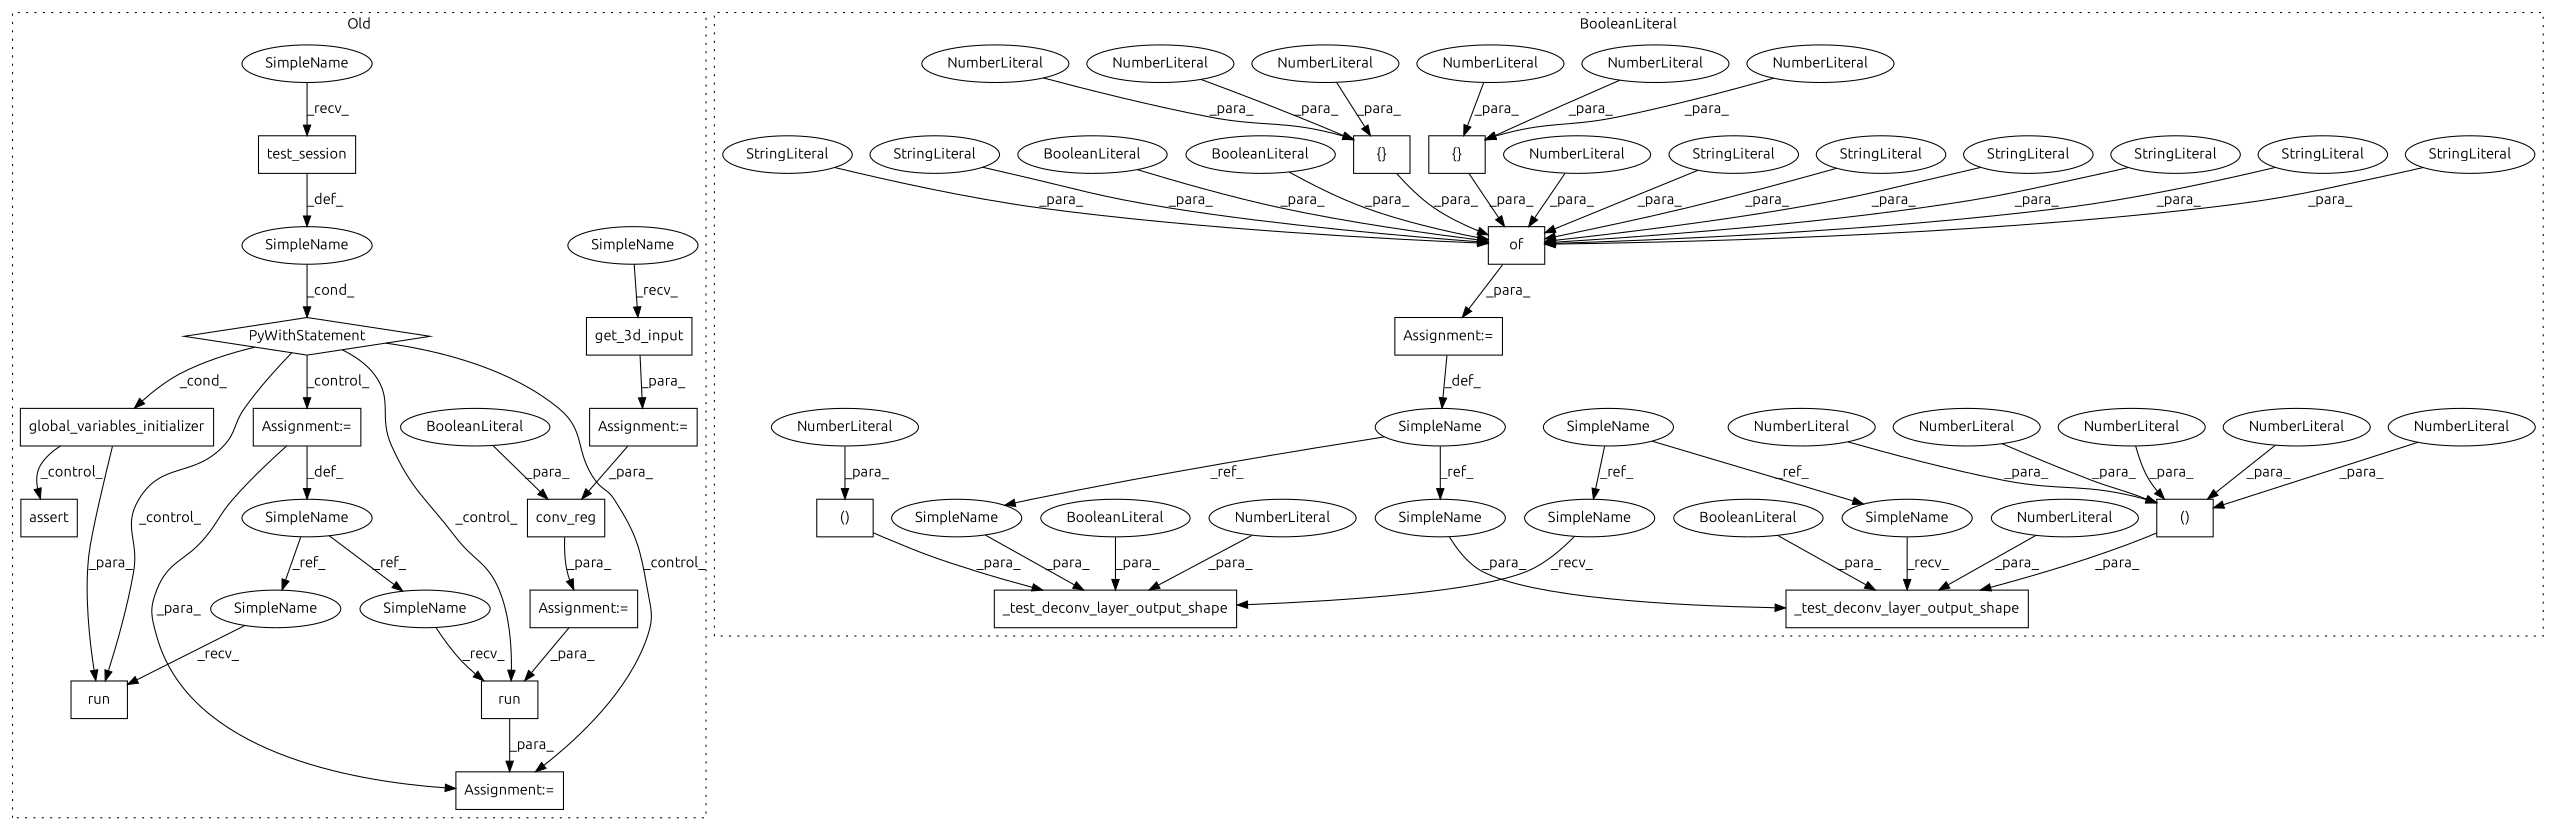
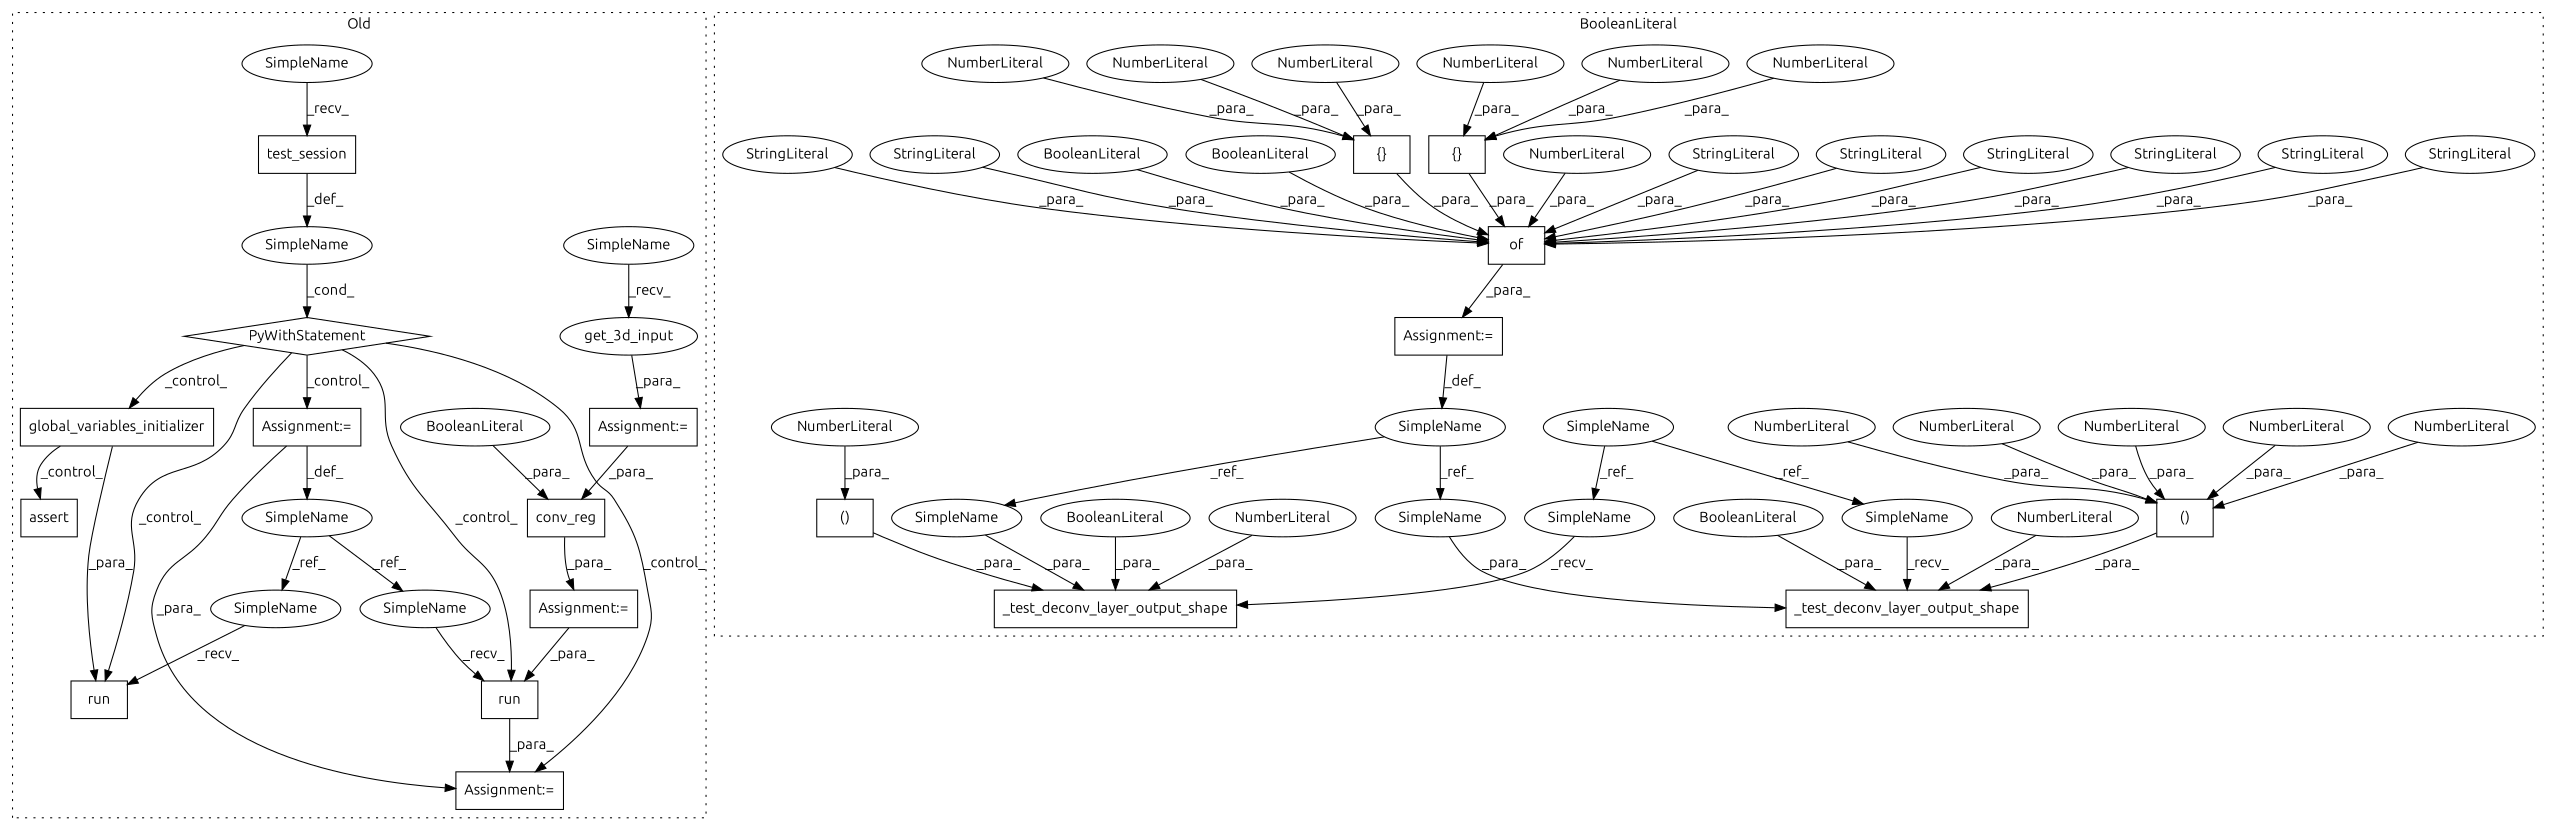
(639, 336) -> (629, 336)
(204, 382) -> (196, 382)
